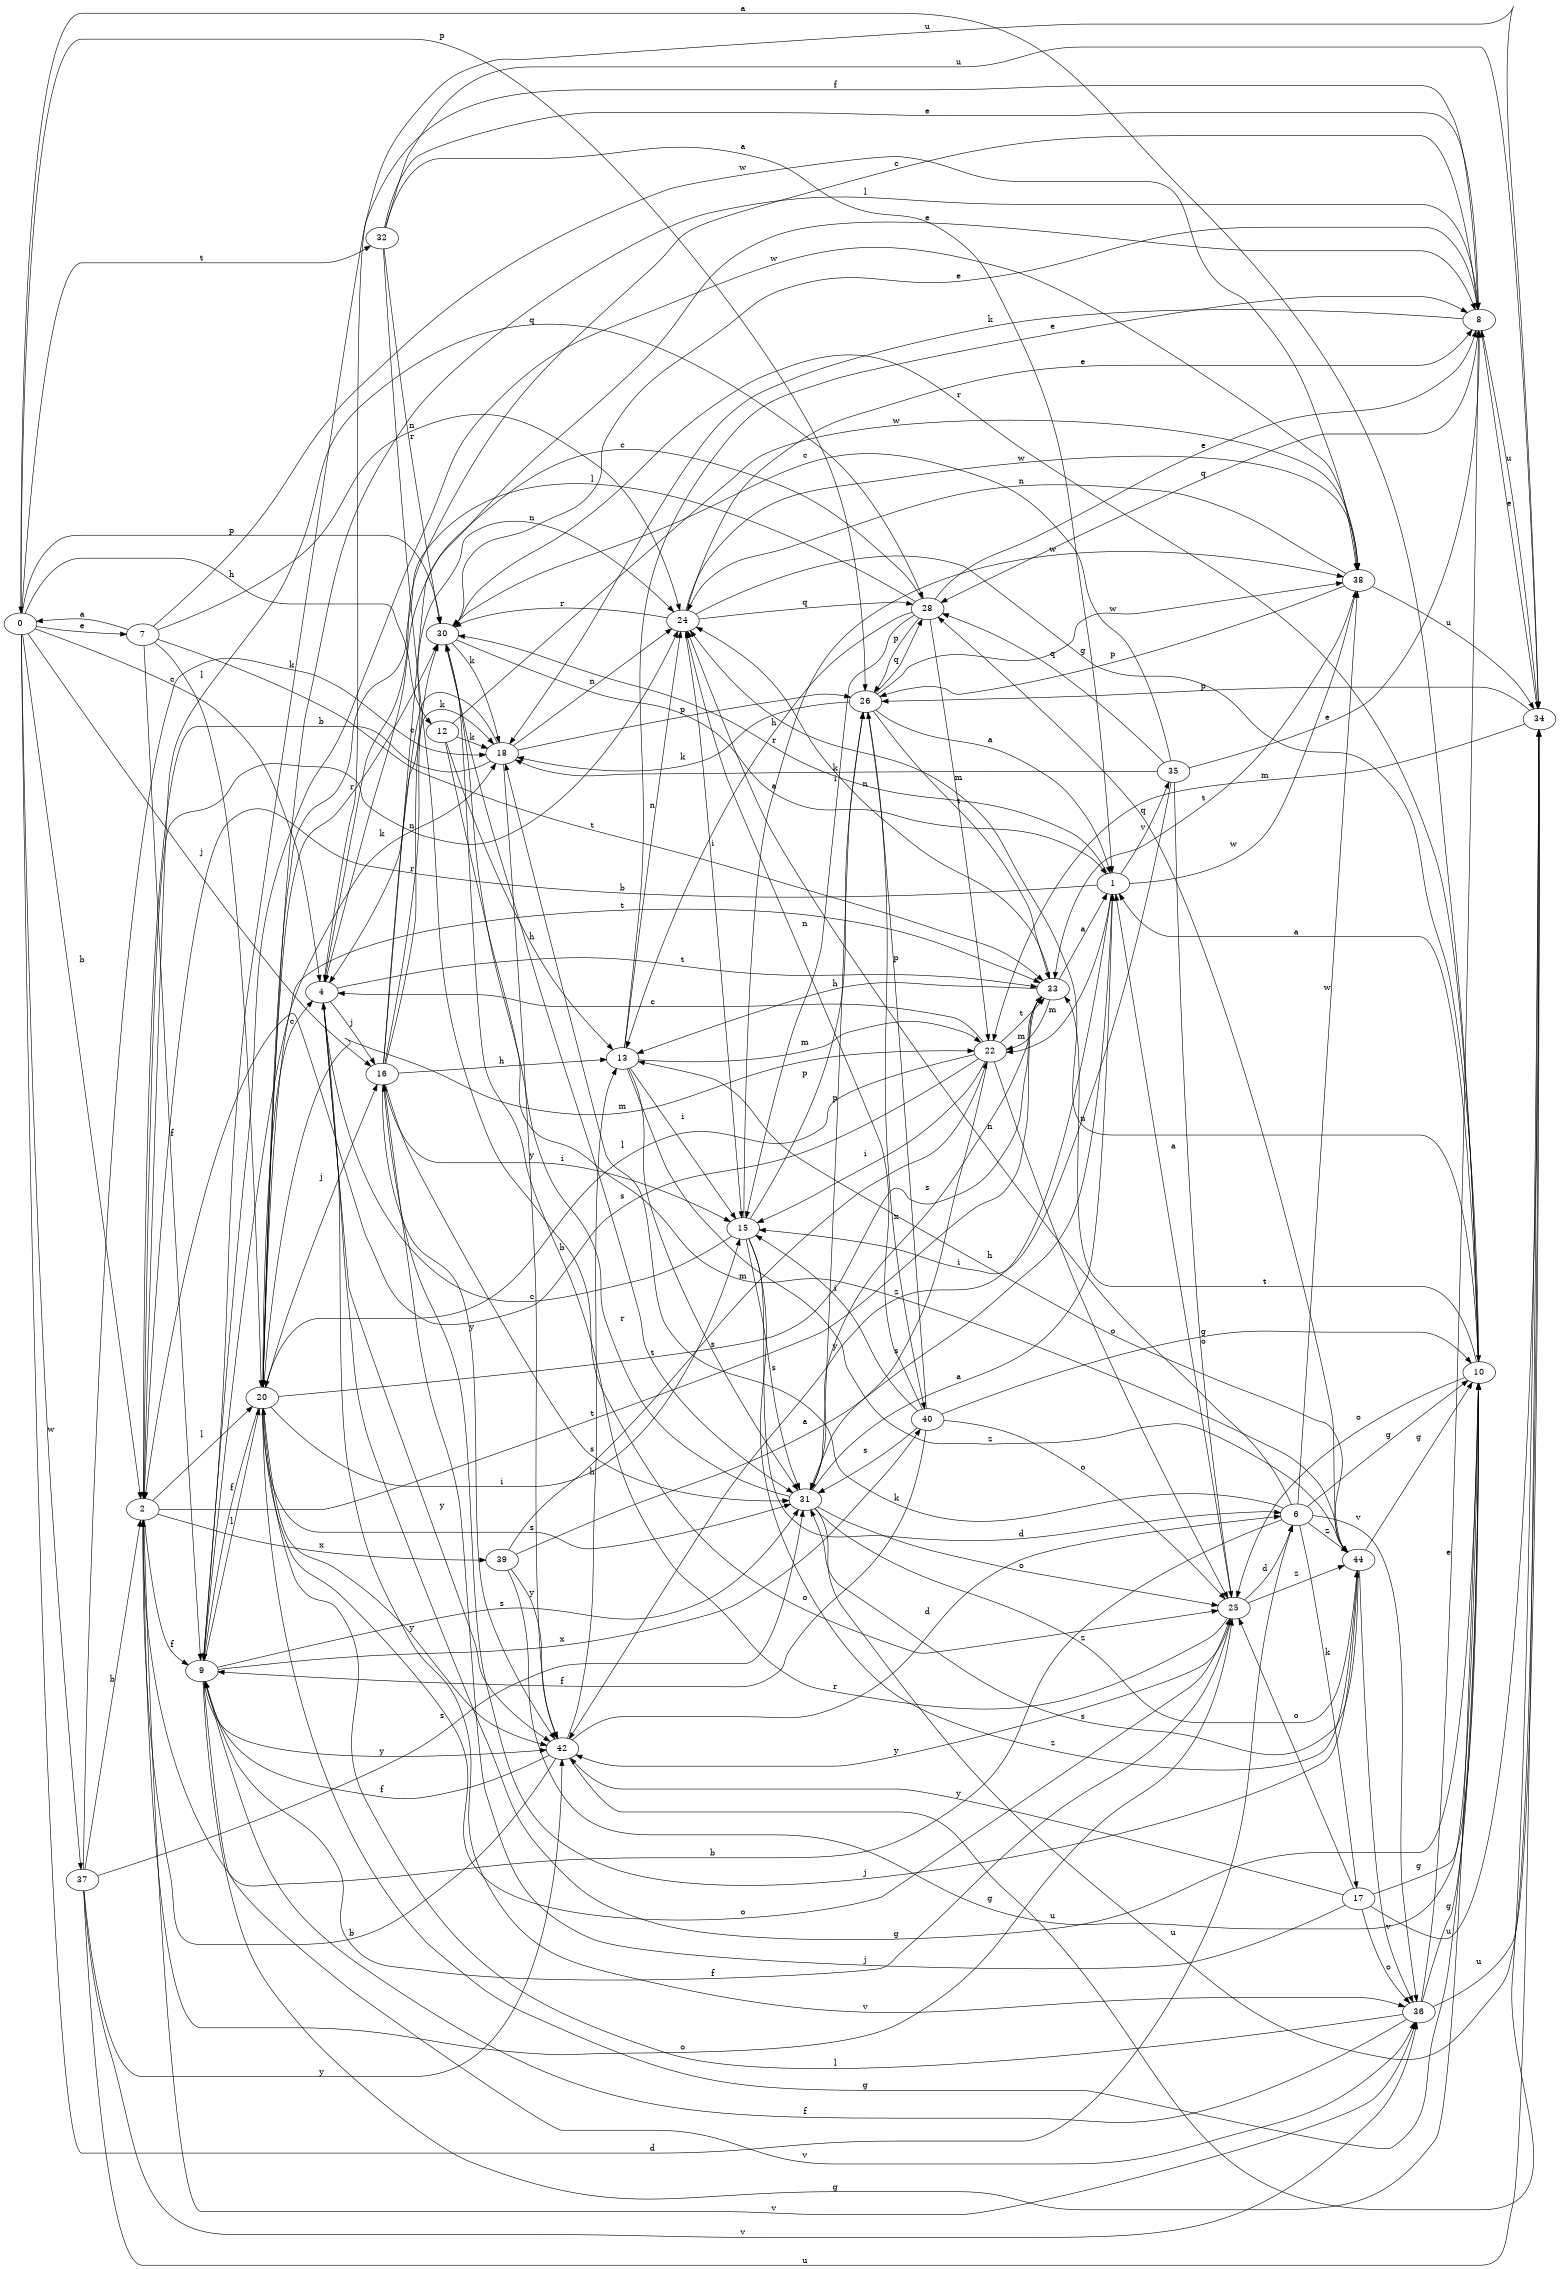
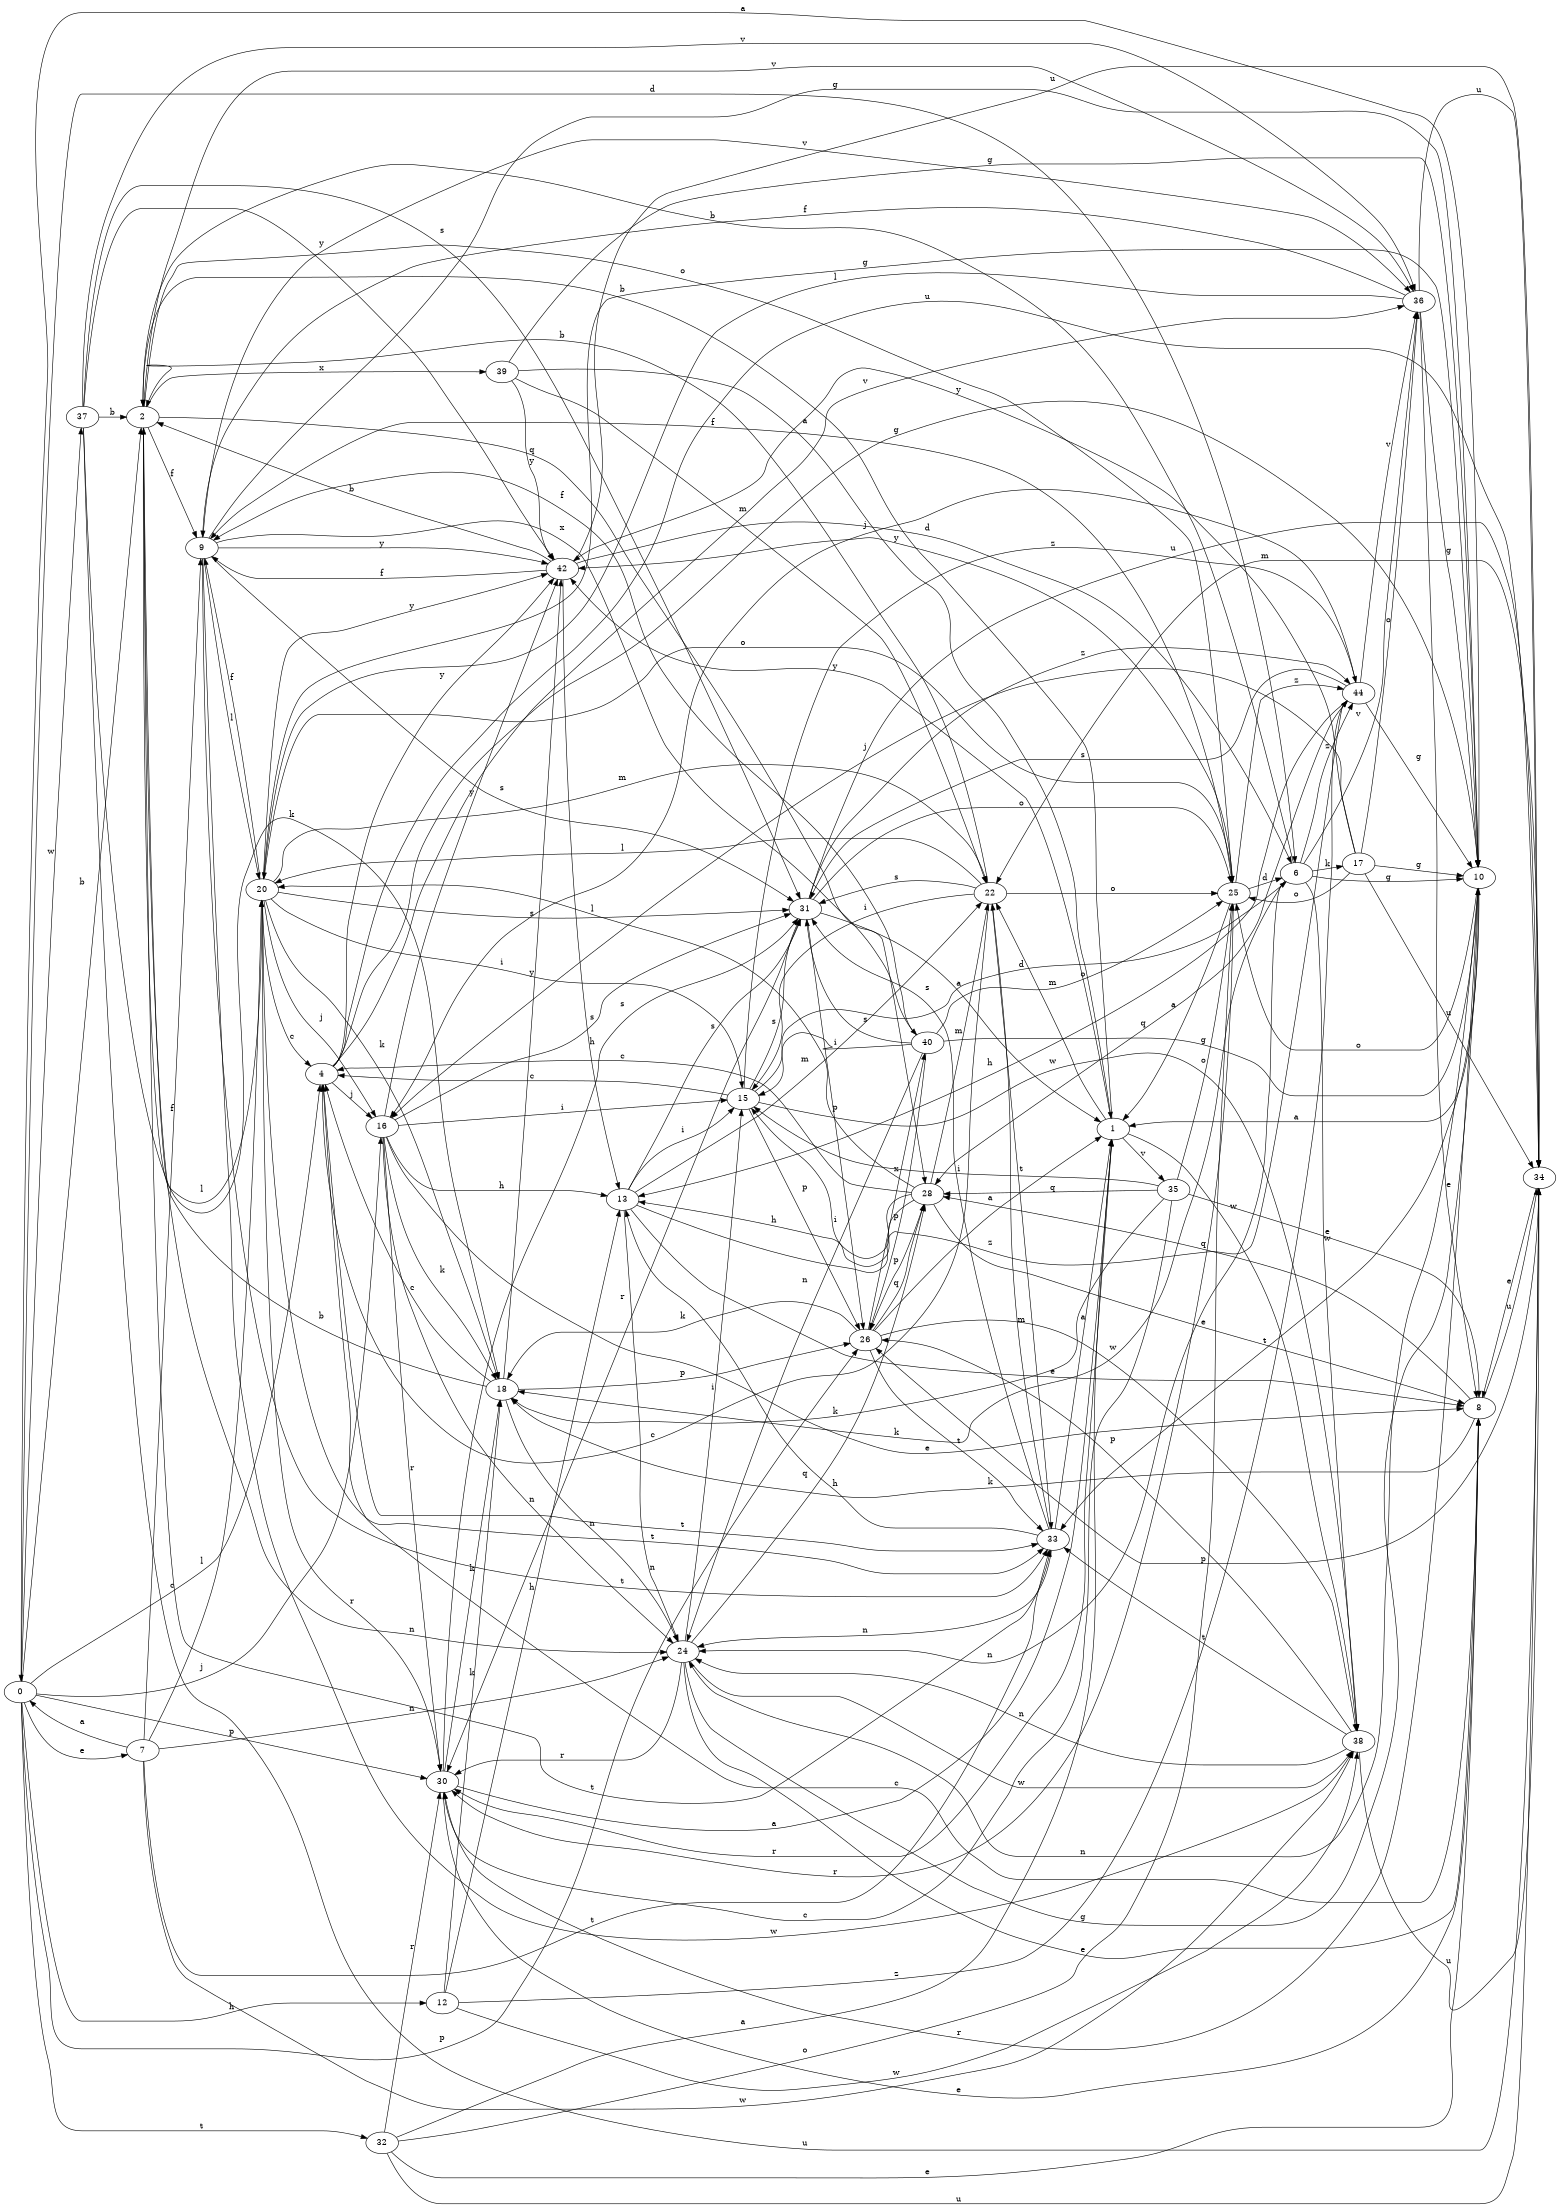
(377, 198) -> none
(490, 340) -> none
